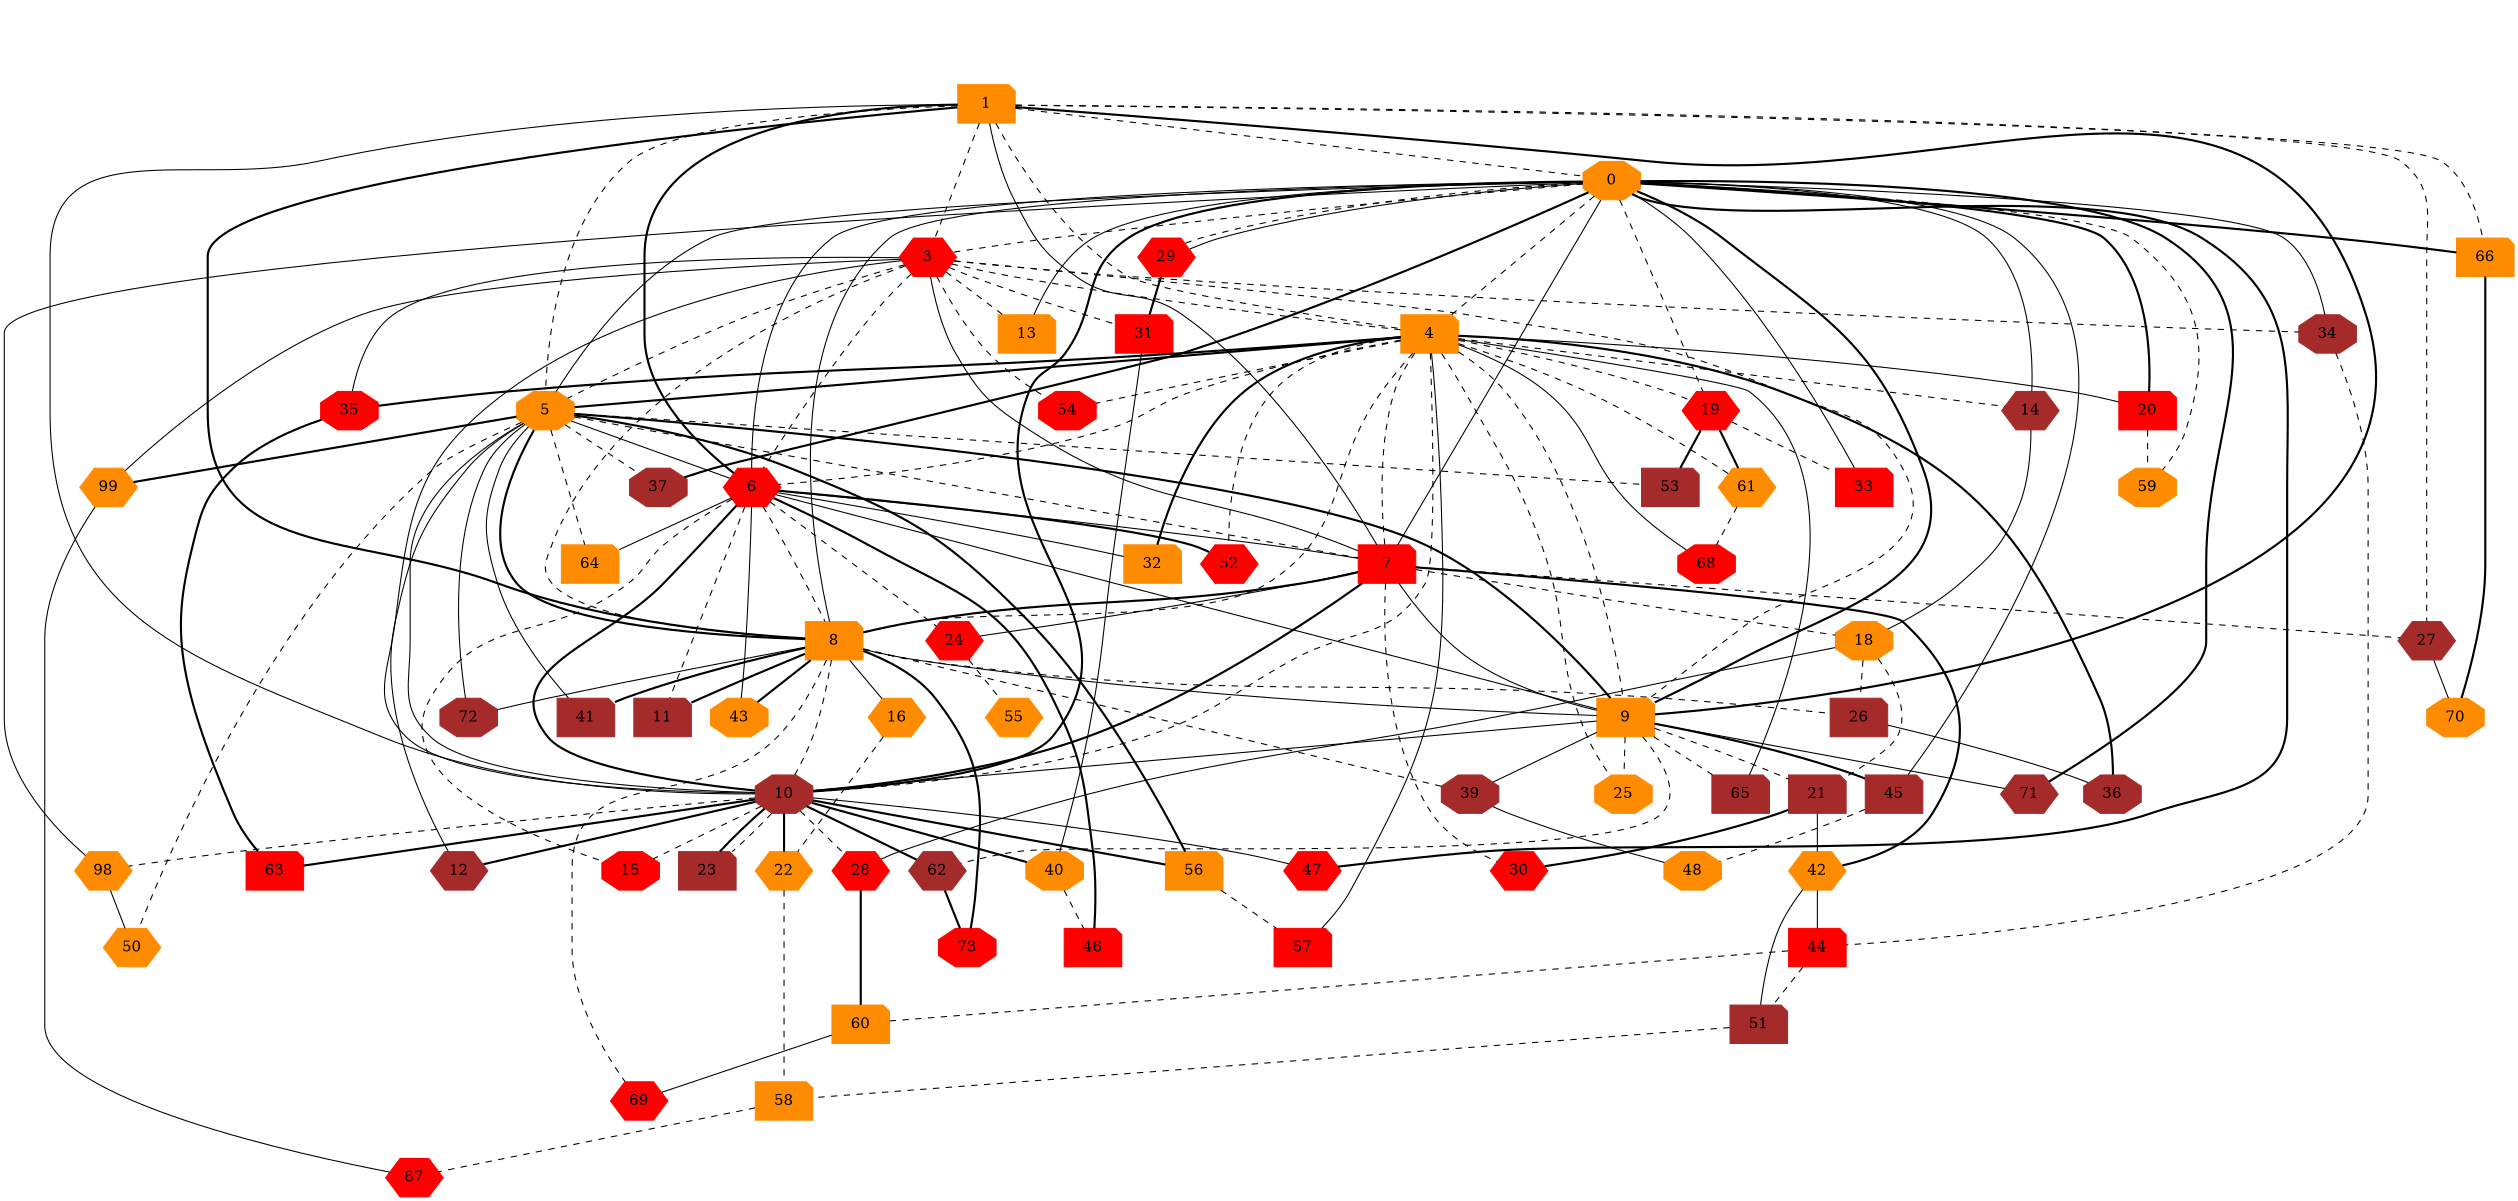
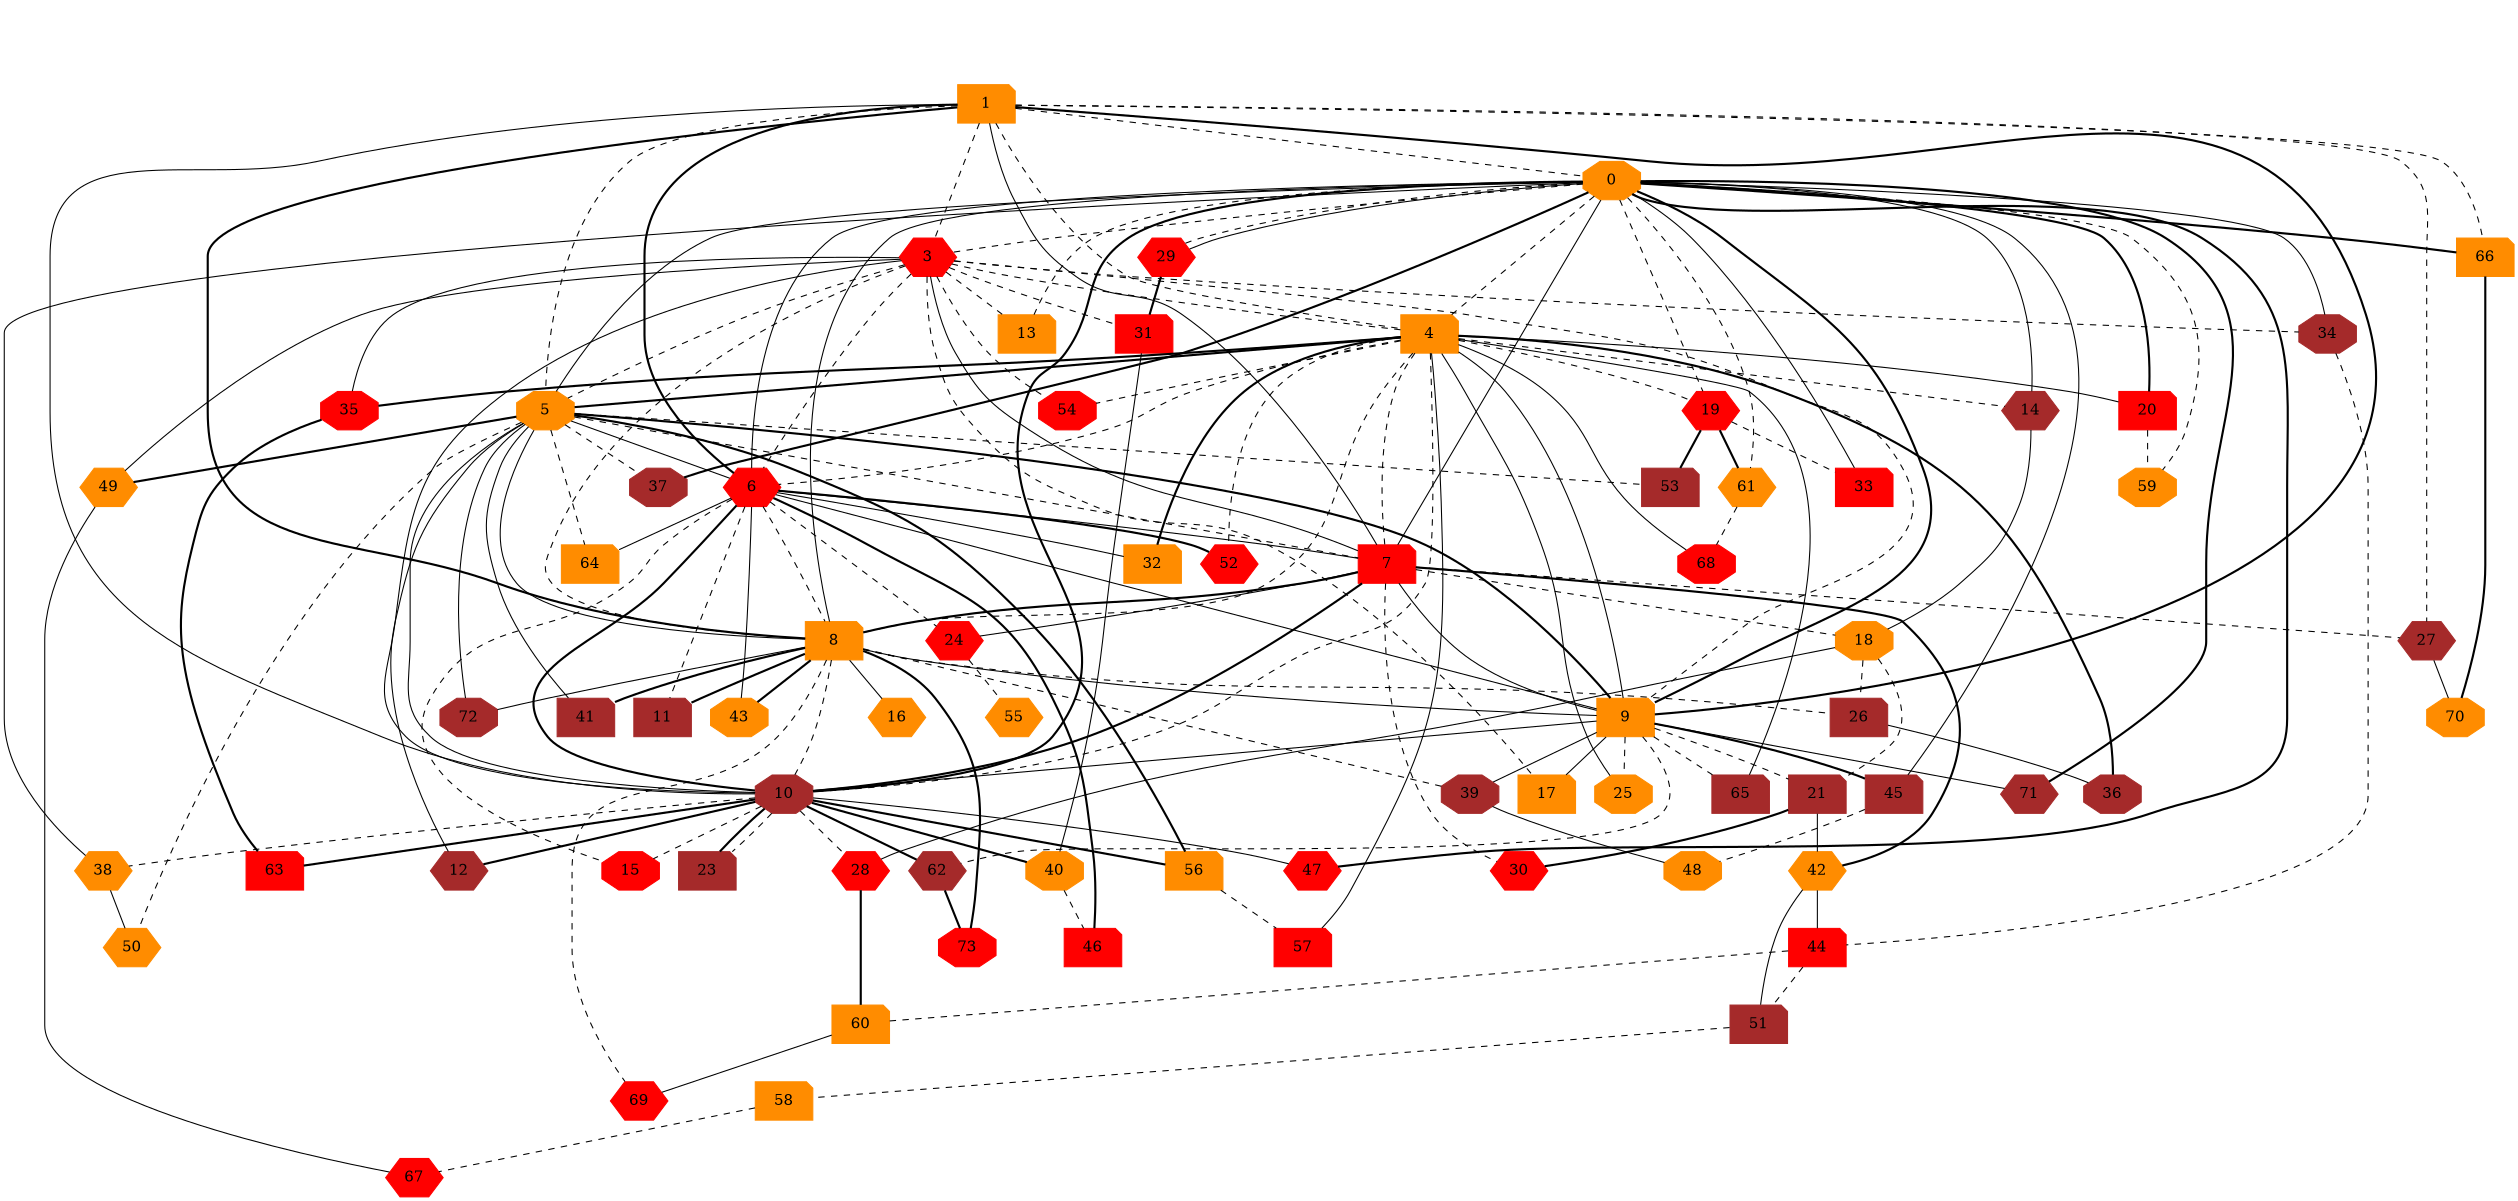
(1169, 213) -> (1169, 213)
(1599, 398) -> (1719, 321)
(109, 487) -> (109, 487)
(1572, 508) -> (1572, 508)
(1546, 558) -> (1546, 558)
(599, 618) -> (599, 618)
none -> (1547, 794)
(103, 871) -> (103, 871)
(784, 871) -> none
